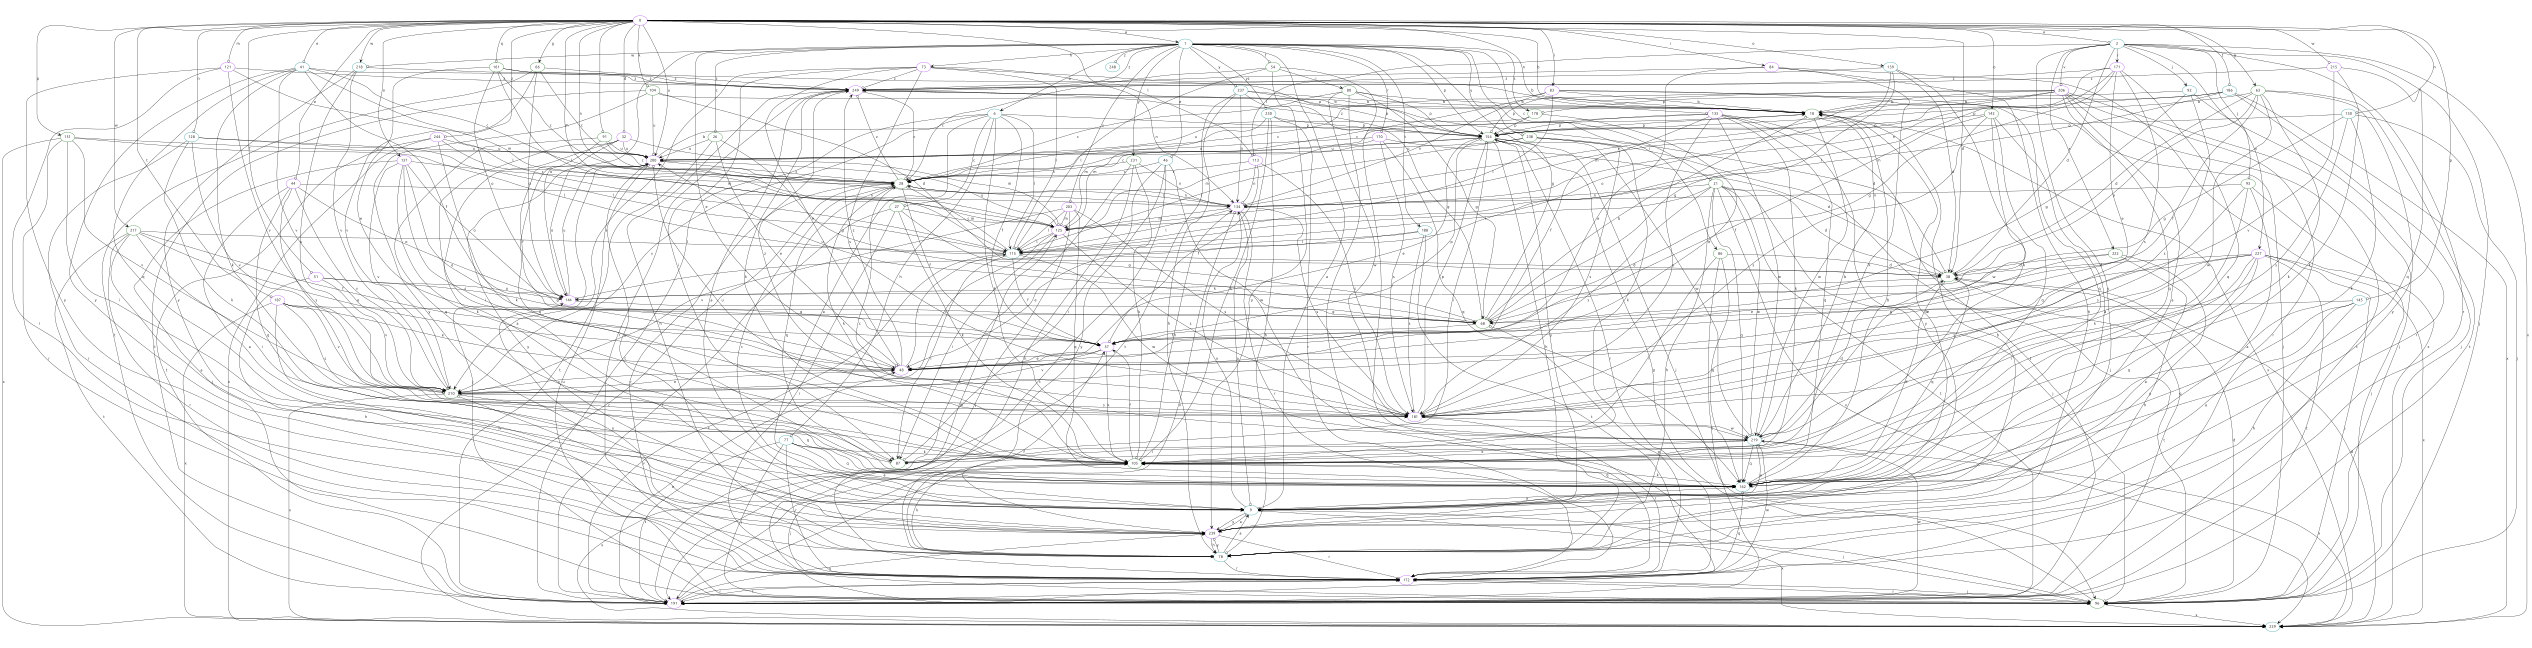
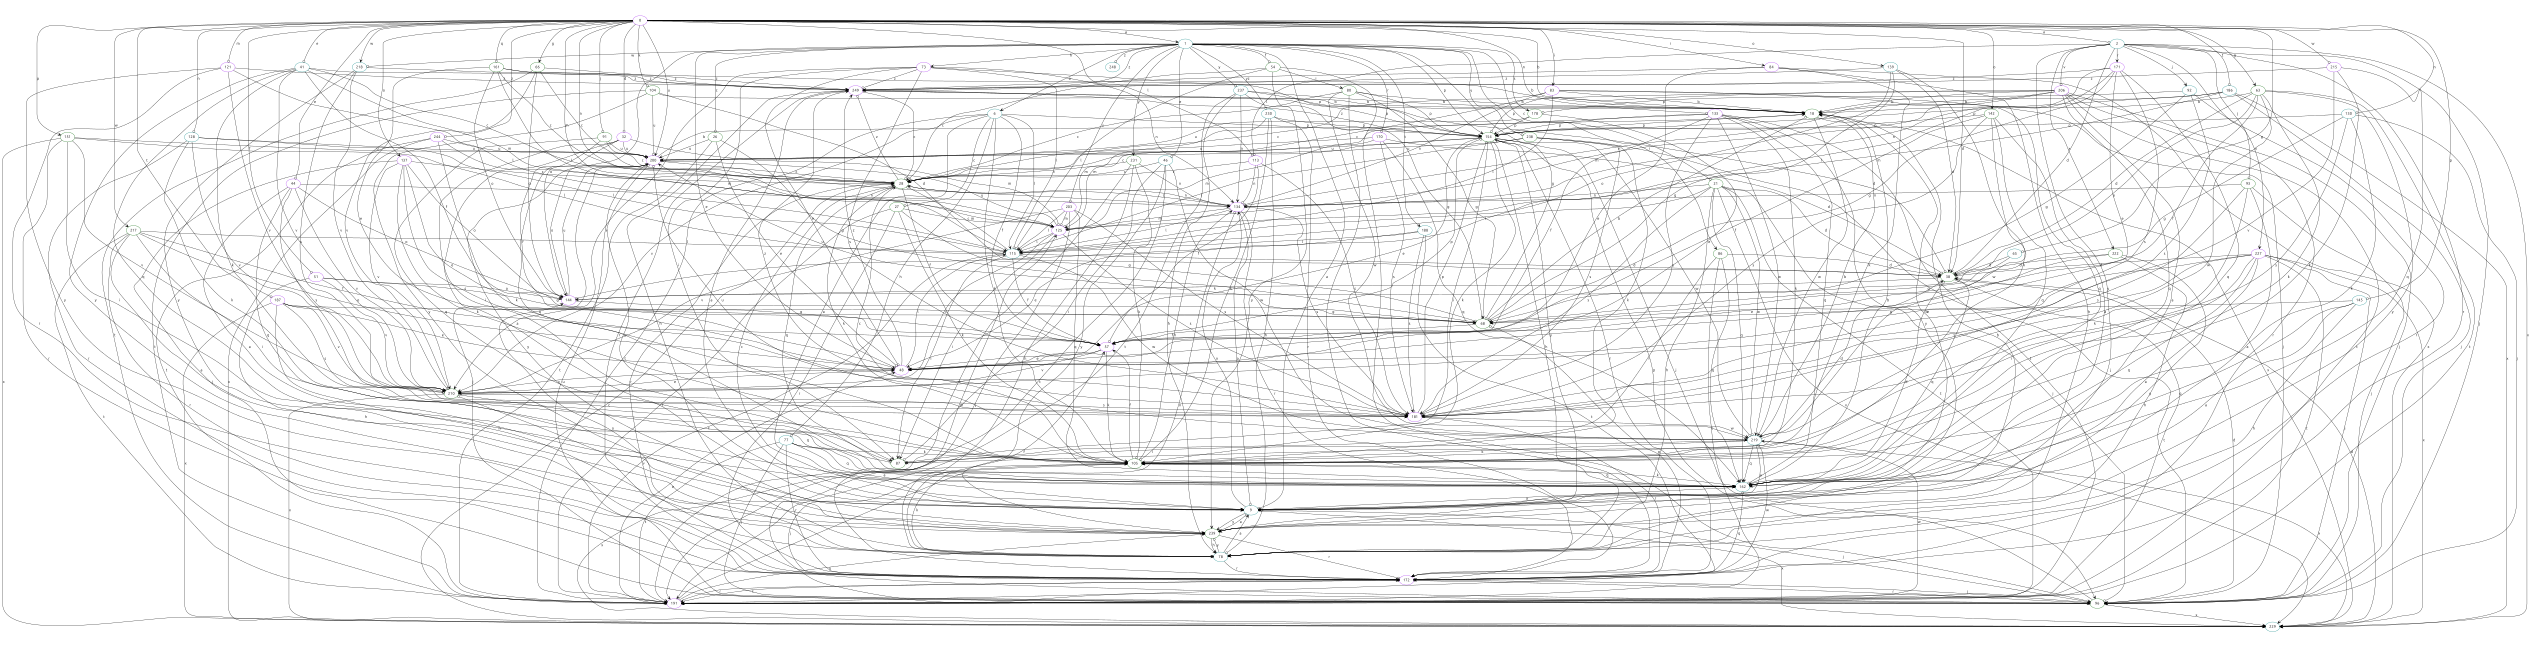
none -> (2015, 254)
(777, 342) -> (1457, 389)
(1212, 534) -> (1212, 534)
